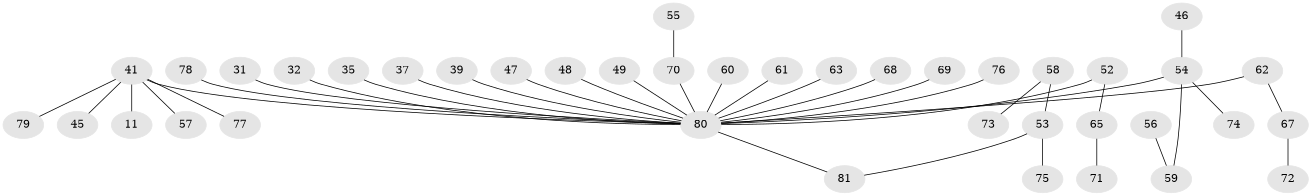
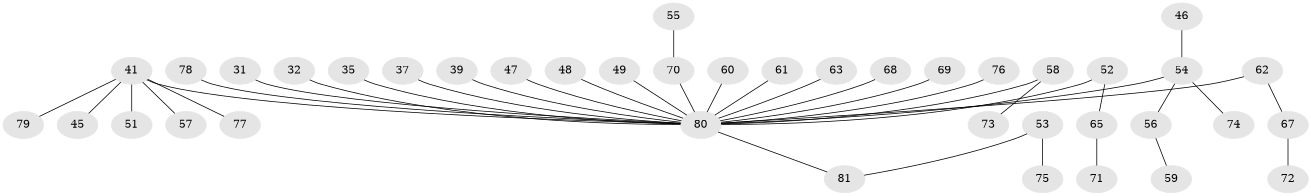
(1048, 98) -> (937, 104)
(132, 125) -> (132, 125)
(1179, 125) -> (1166, 98)
